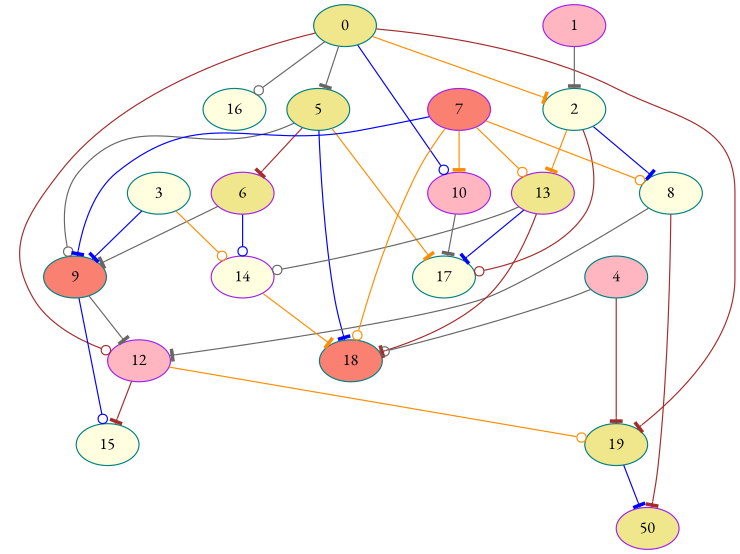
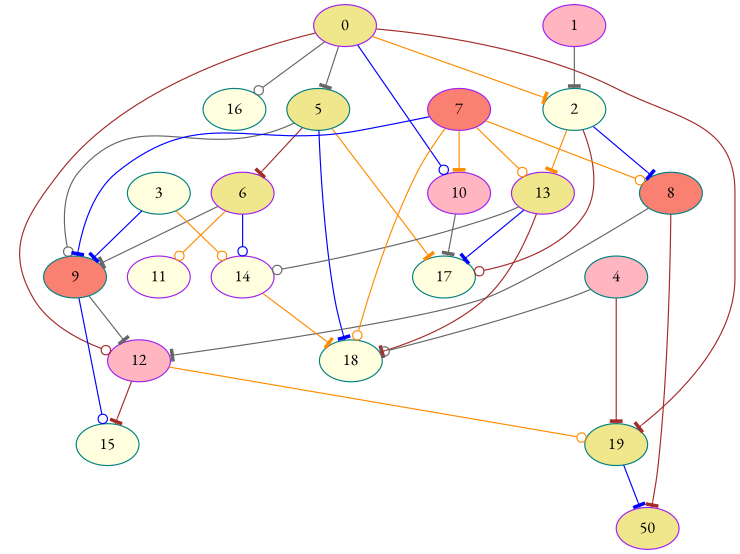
(345, 26) -> (345, 26)
(671, 193) -> (671, 193)
none -> (159, 277)
(351, 361) -> (351, 361)
